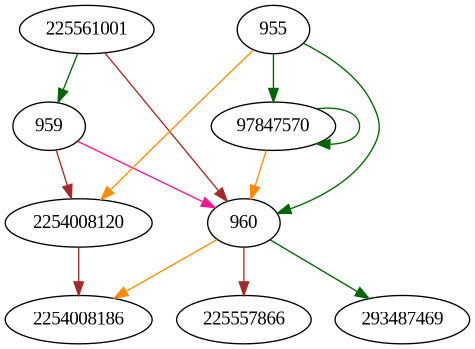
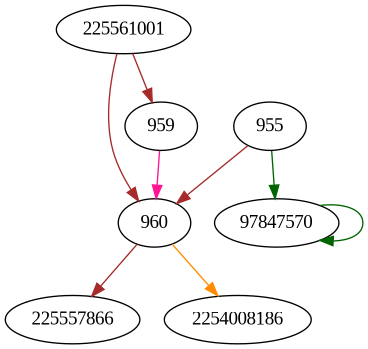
(70, 72) -> (140, 72)
(379, 132) -> (218, 170)
(261, 168) -> none
(79, 223) -> none
(402, 320) -> none
